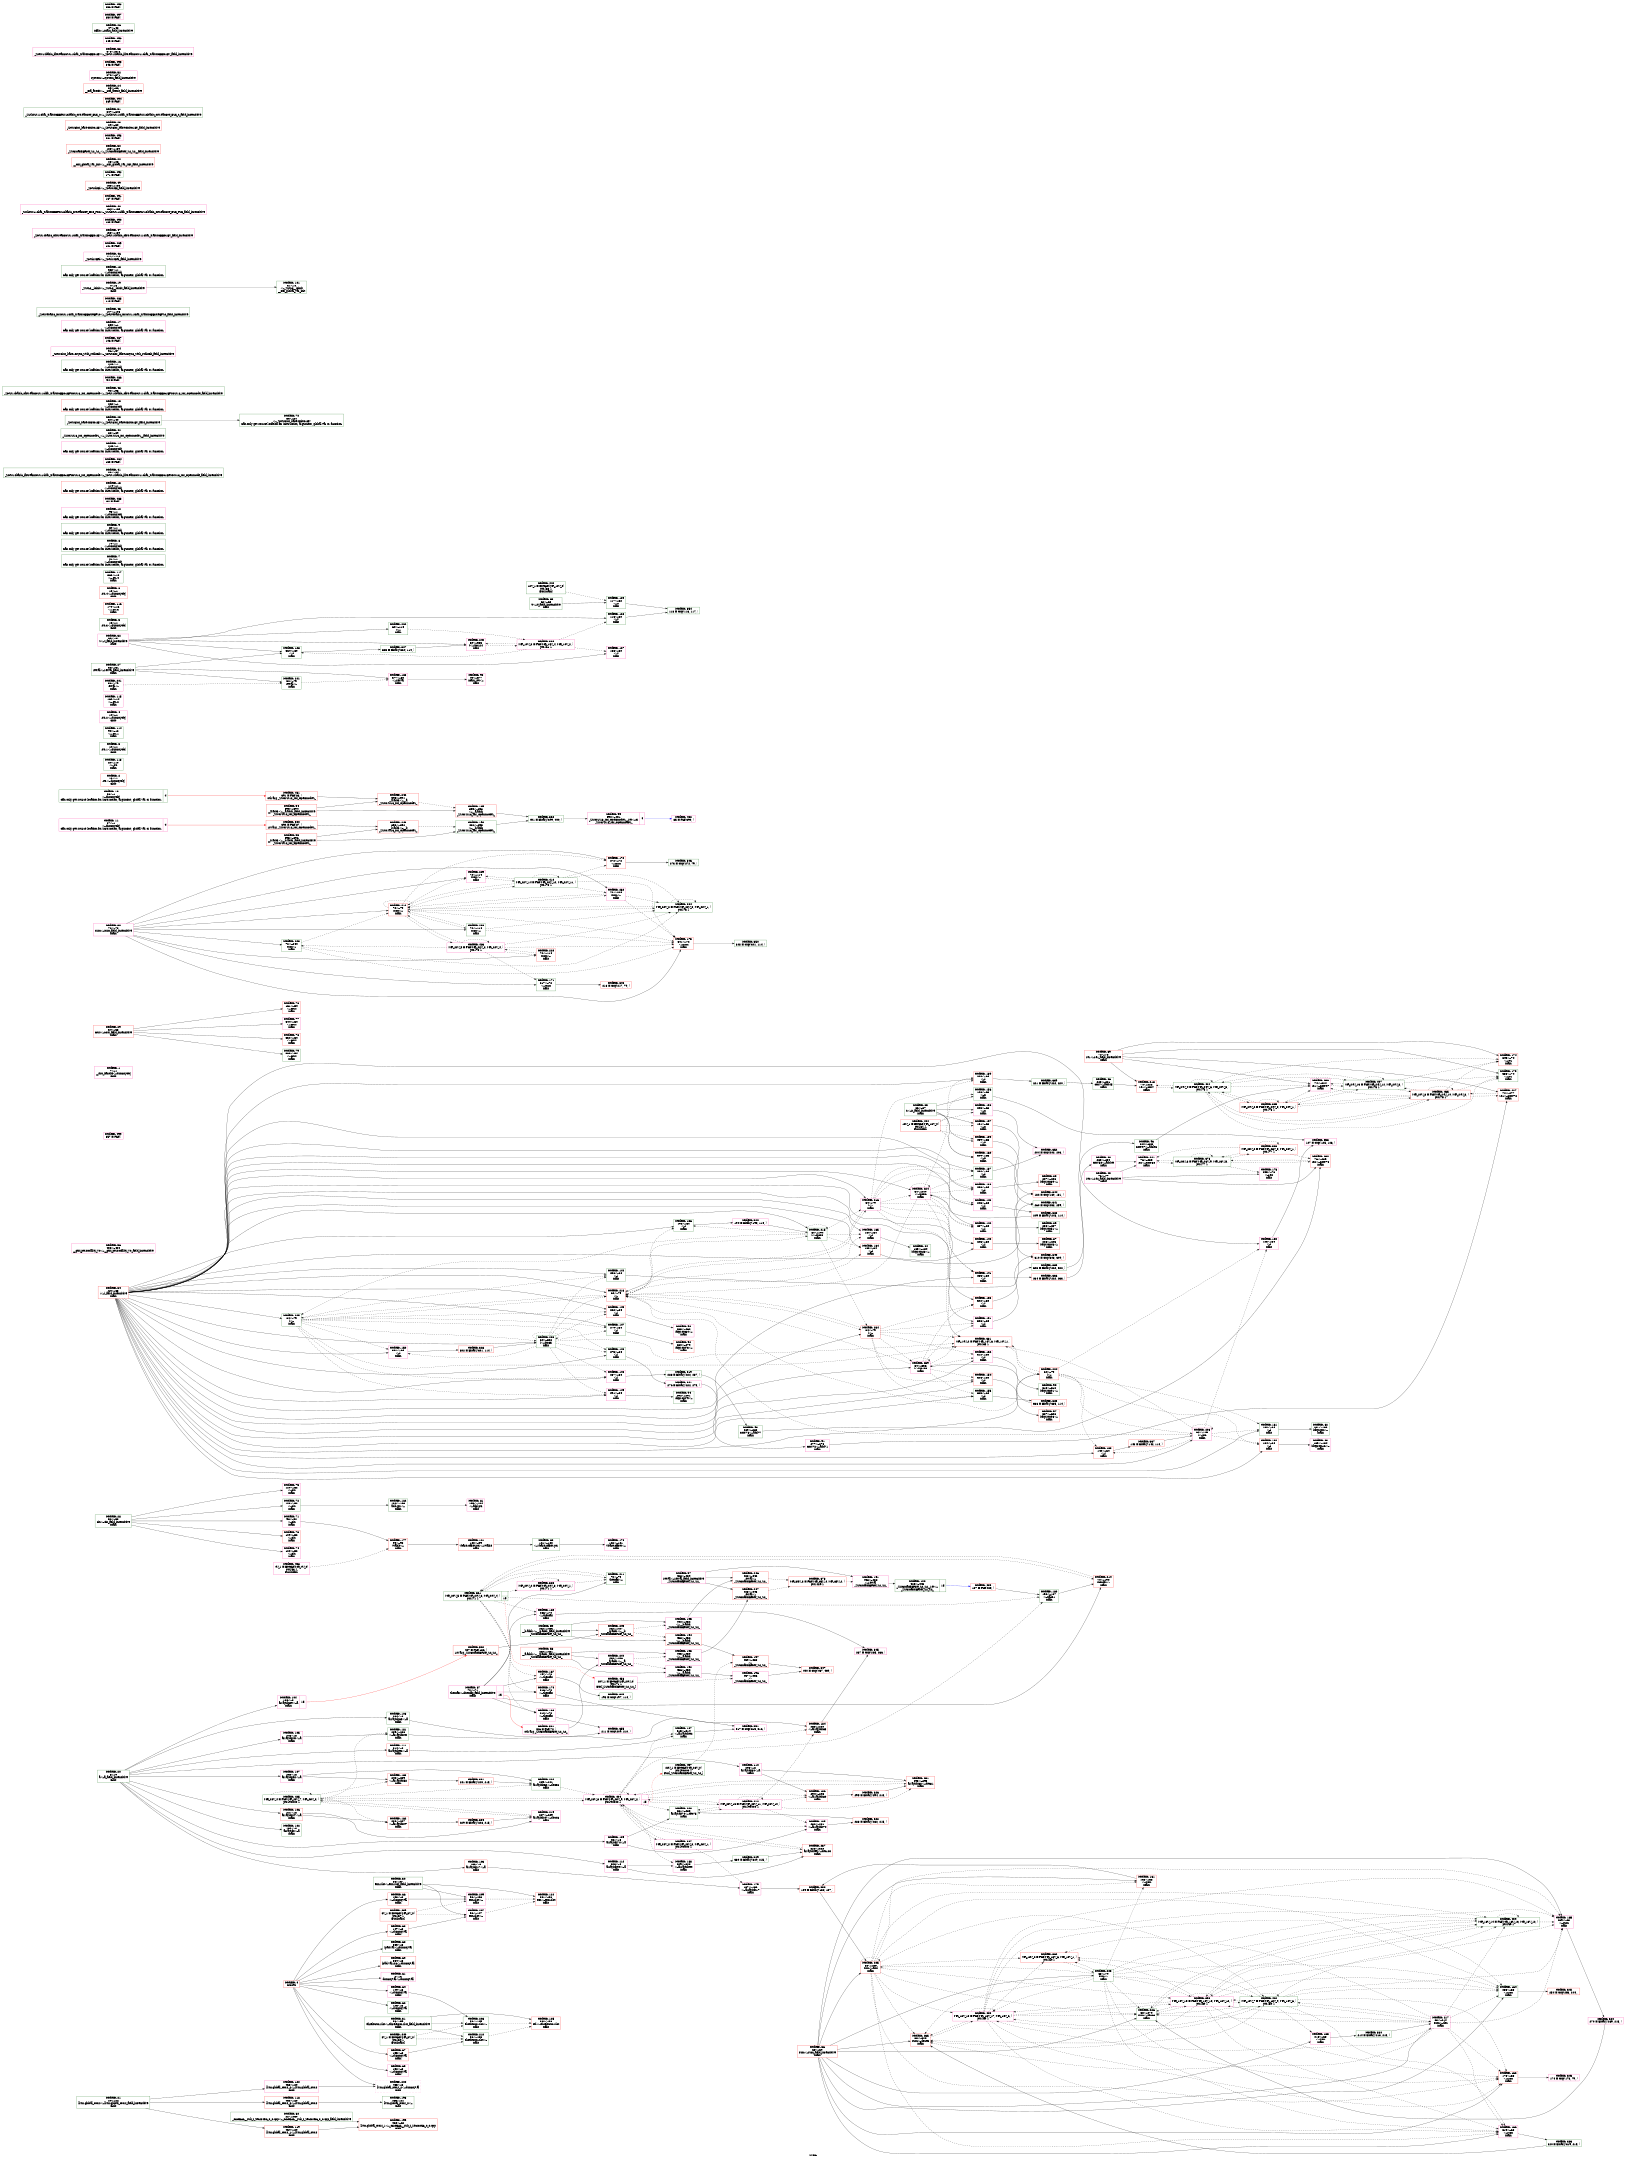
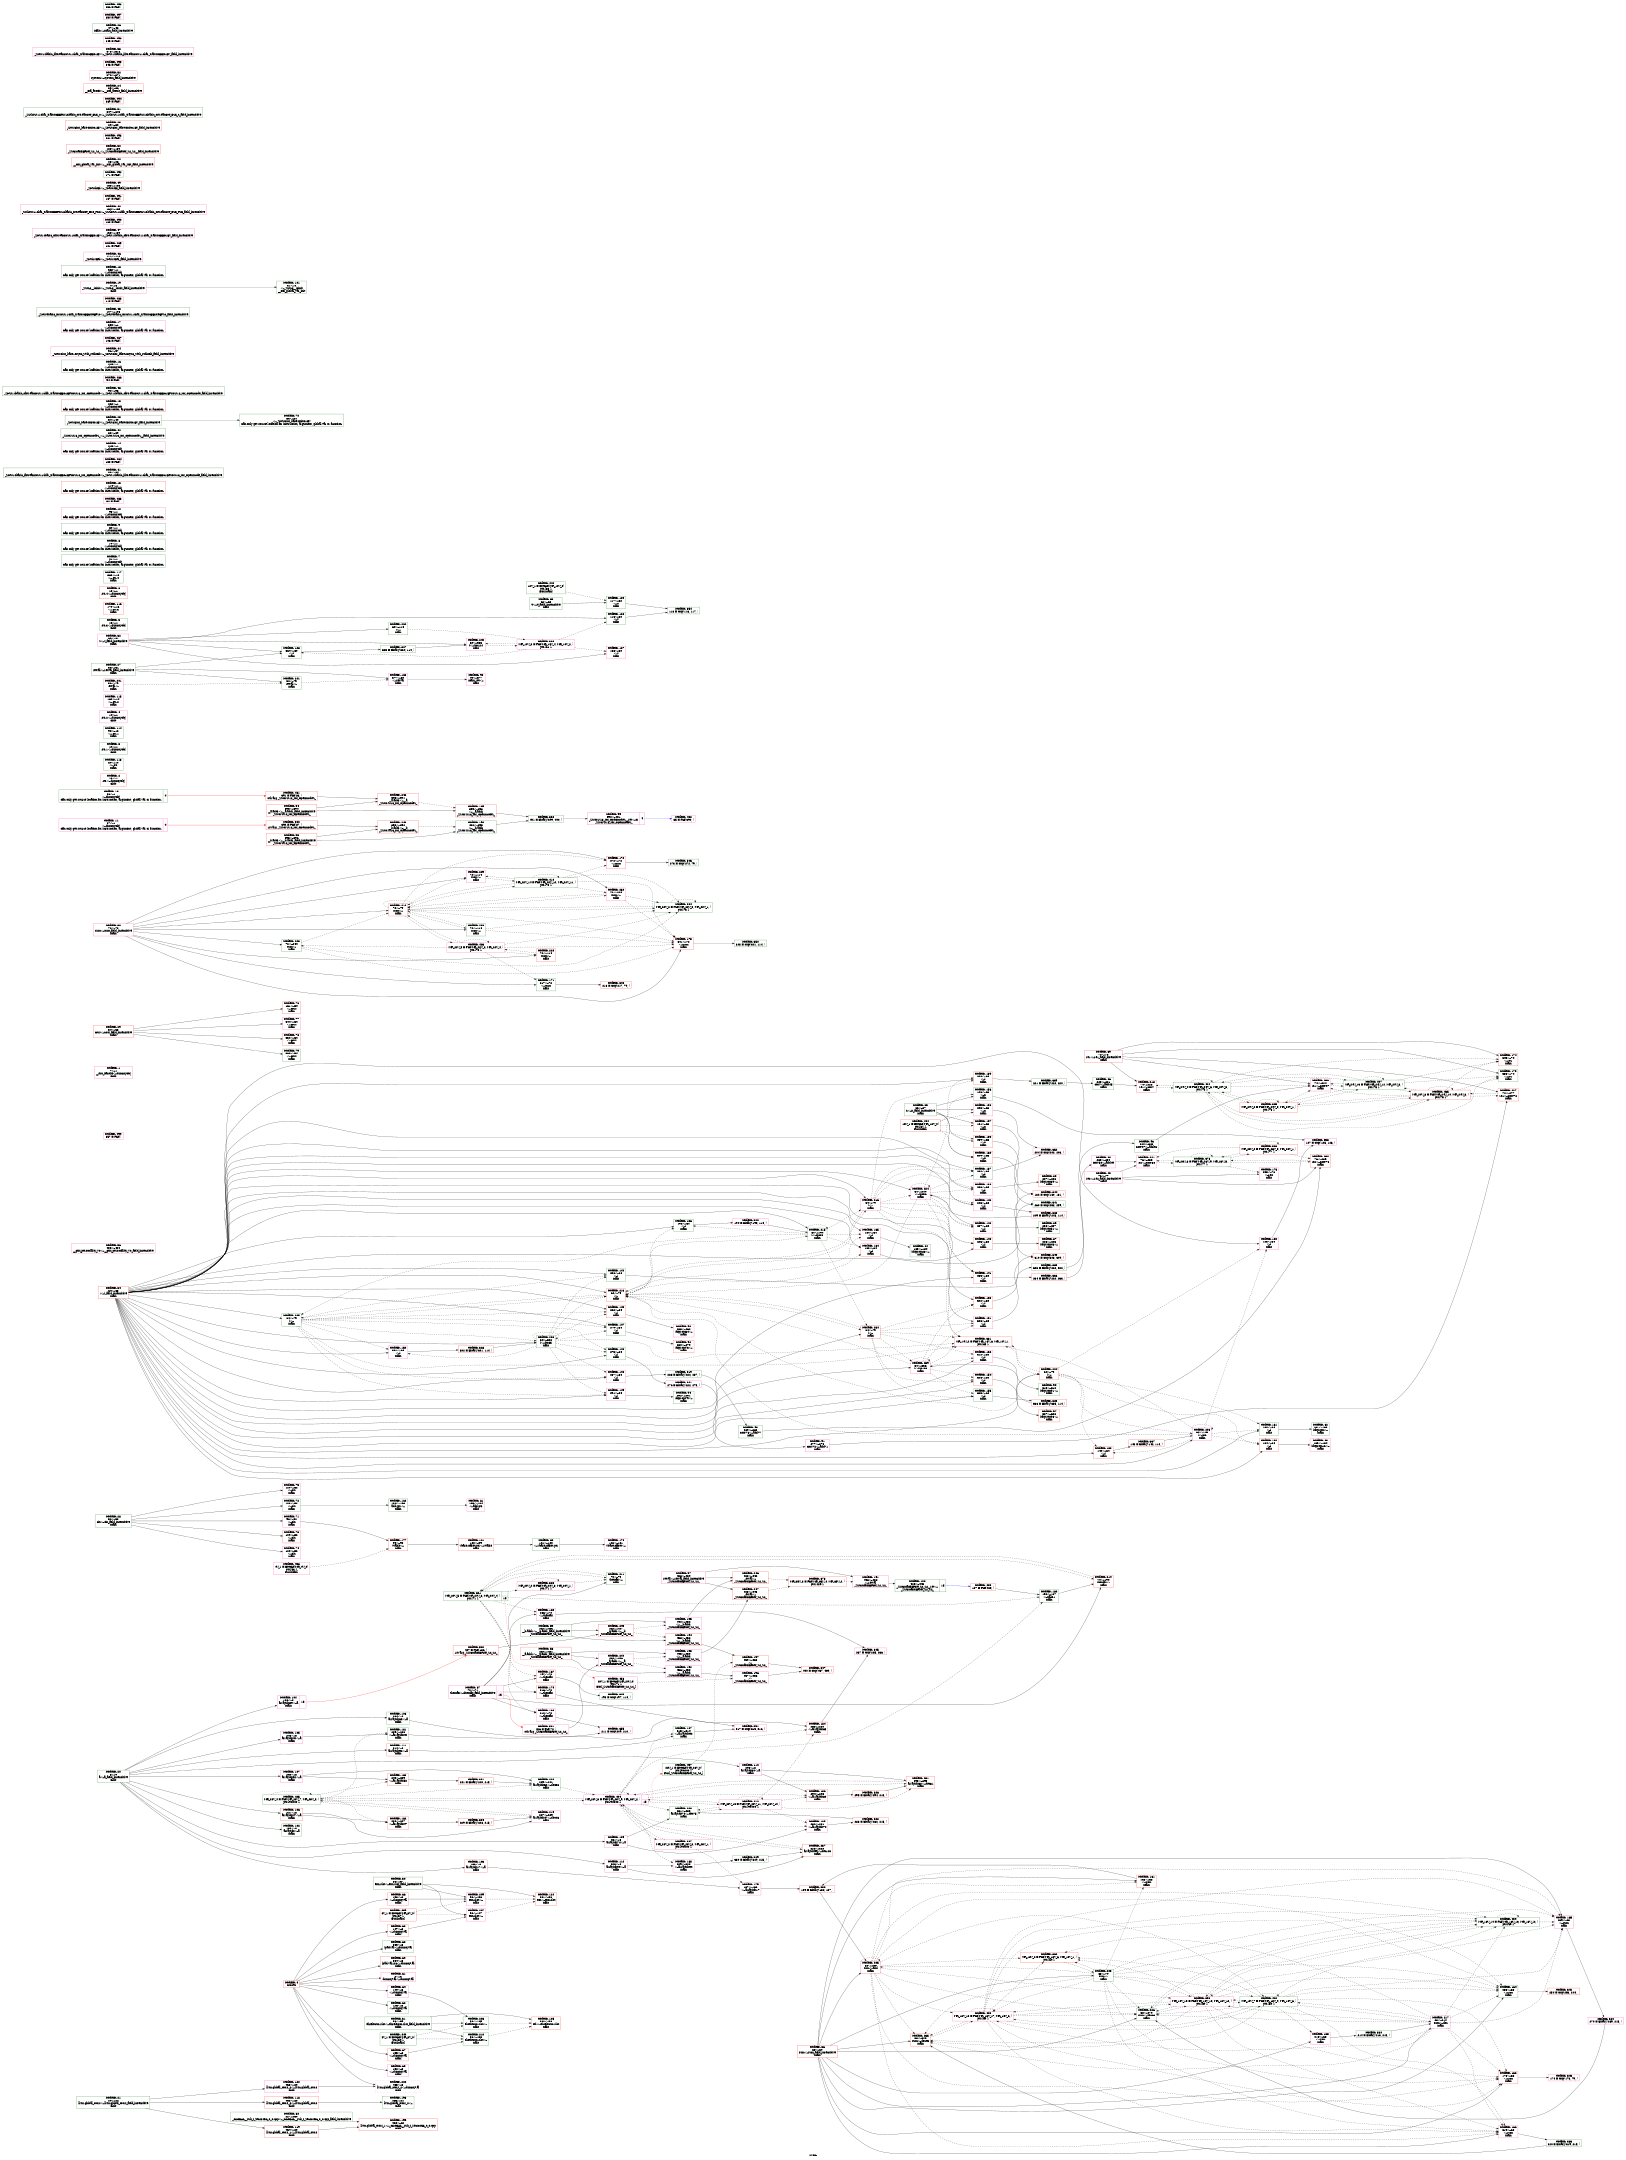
(113, 644) -> (113, 644)
